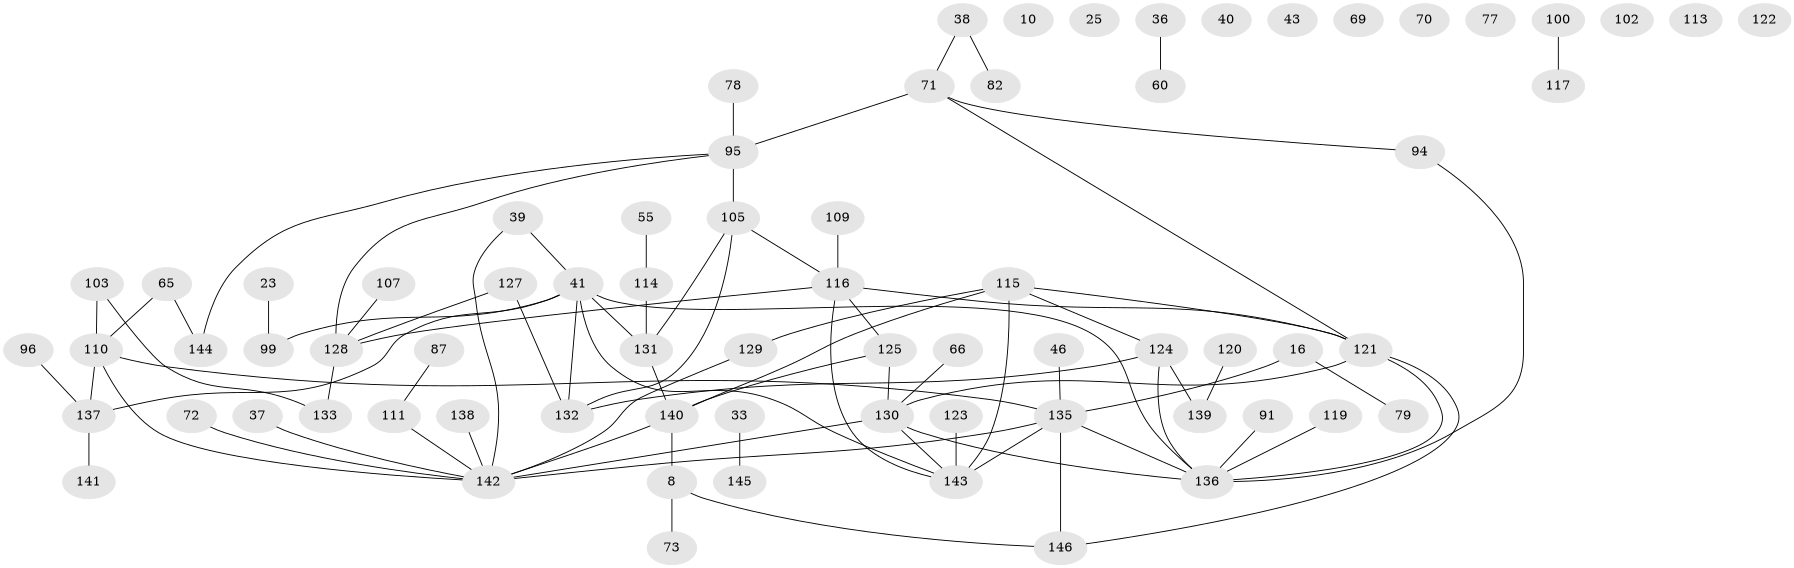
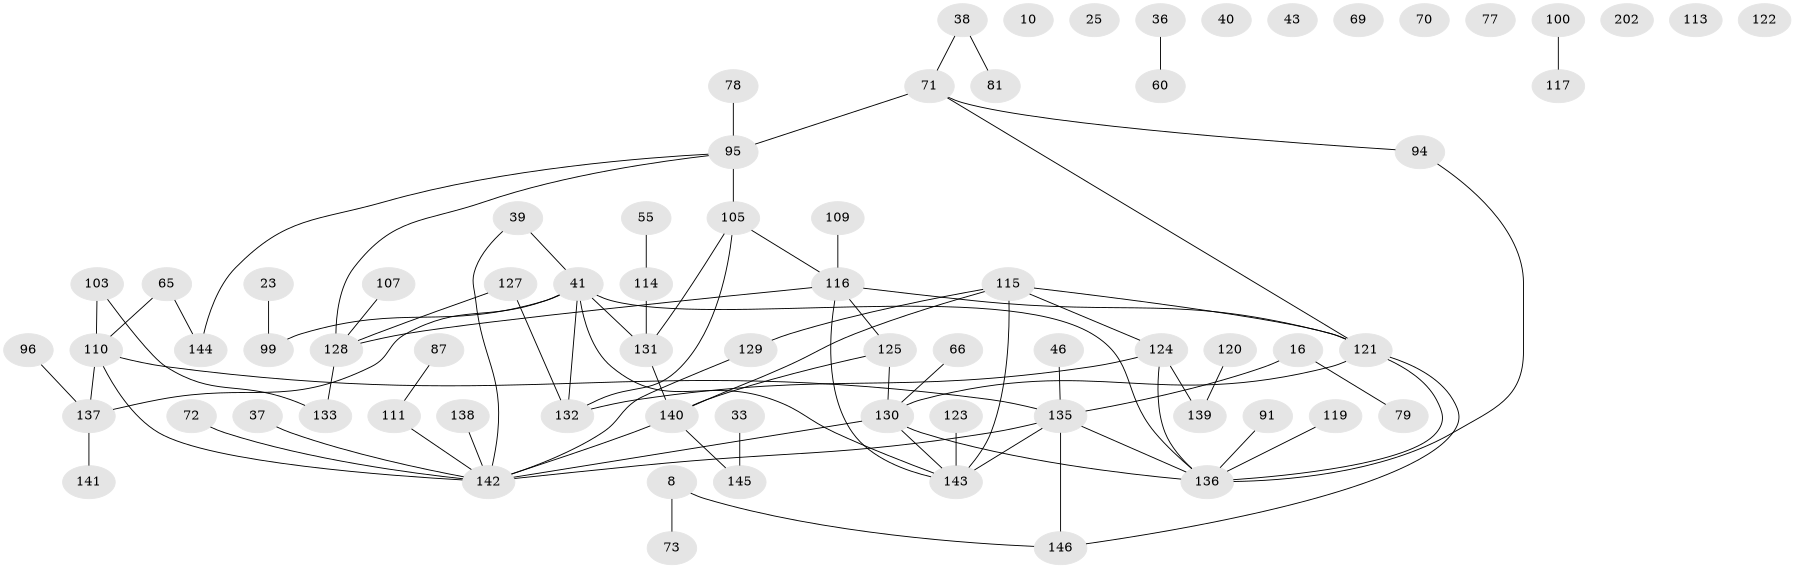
(1627, 20) -> (1627, 20)
(996, 86) -> (996, 86)
(672, 446) -> (709, 452)
